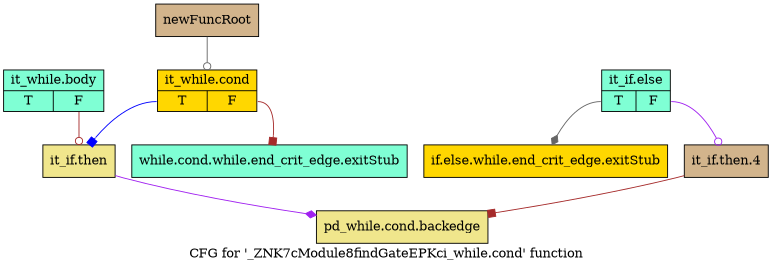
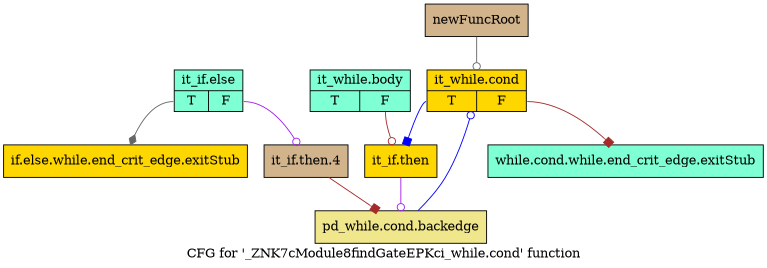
(79, 161) -> (401, 161)
none -> (450, 168)
(210, 197) -> (401, 191)
